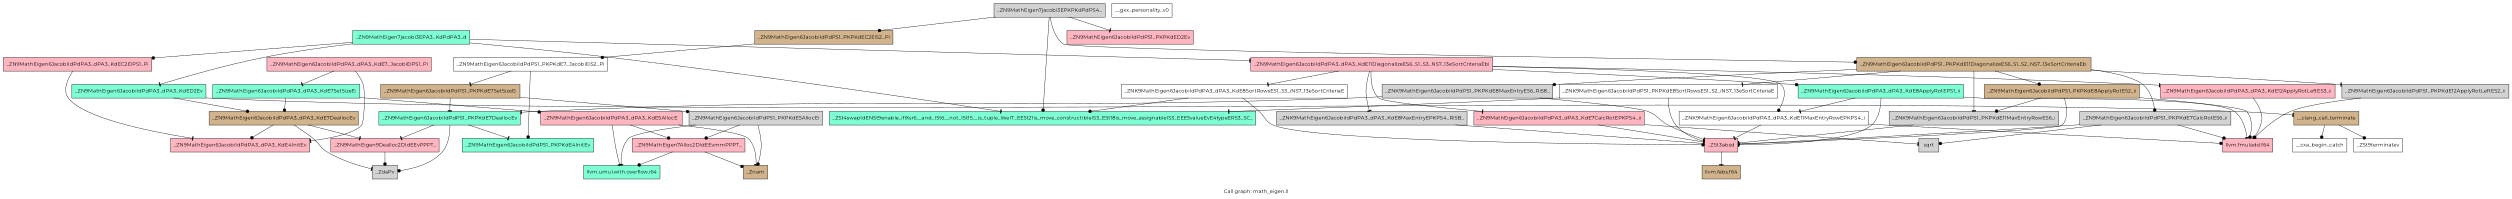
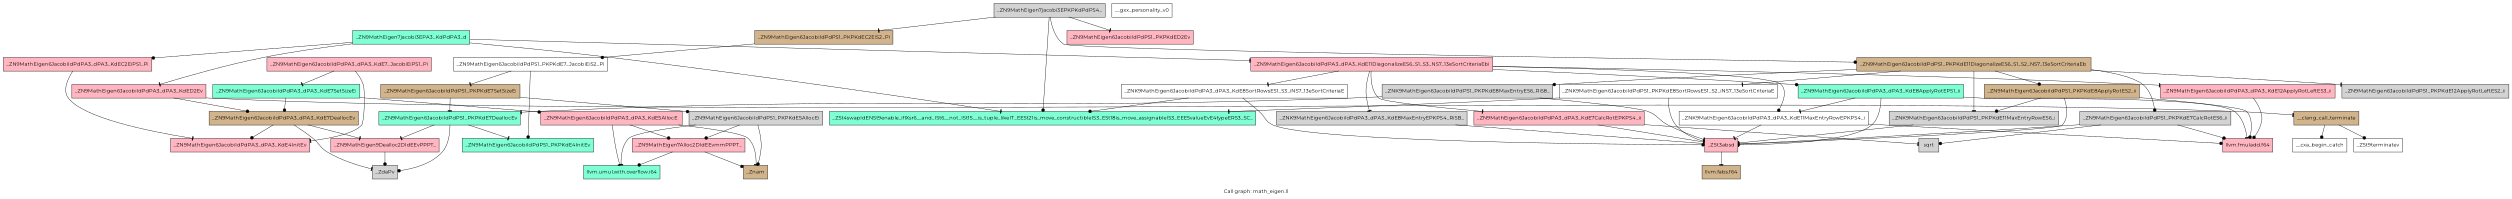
(938, 24) -> (938, 24)
(139, 91) -> (139, 91)
(2304, 107) -> none
